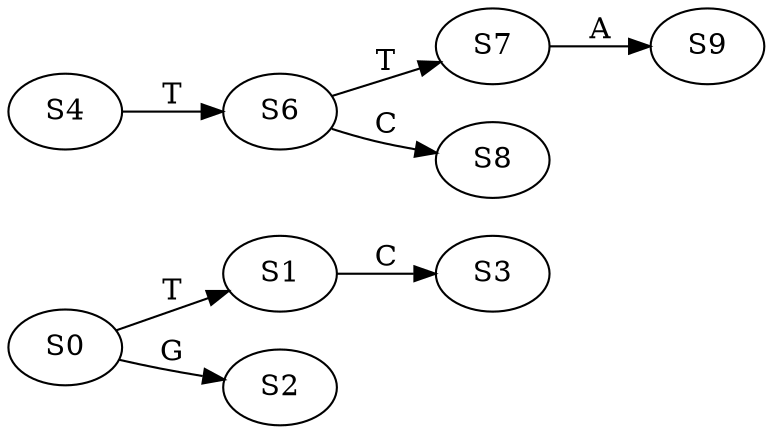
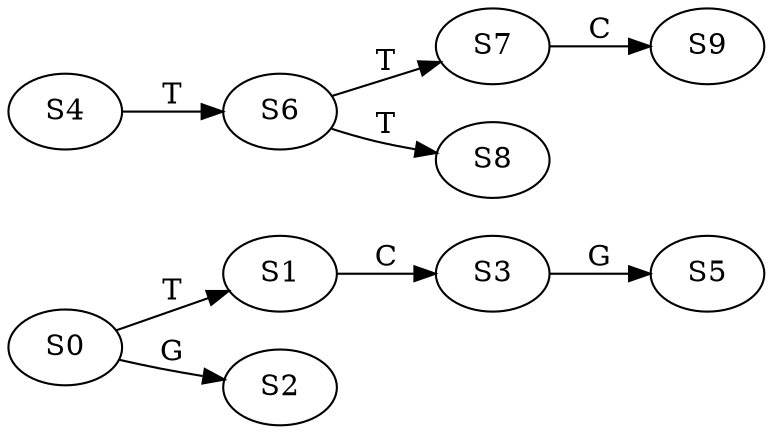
(600, 31) -> (600, 31)
(386, 125) -> (386, 125)
none -> (707, 274)
